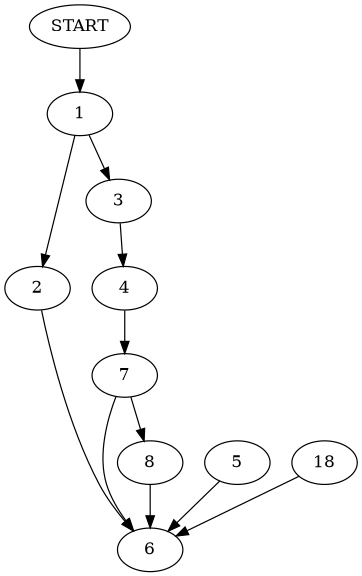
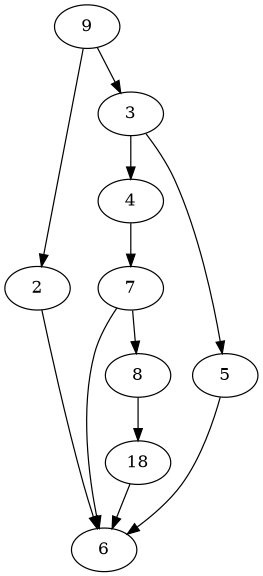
(80, 27) -> none
(80, 114) -> (87, 27)
none -> (194, 233)
(150, 500) -> (138, 413)
